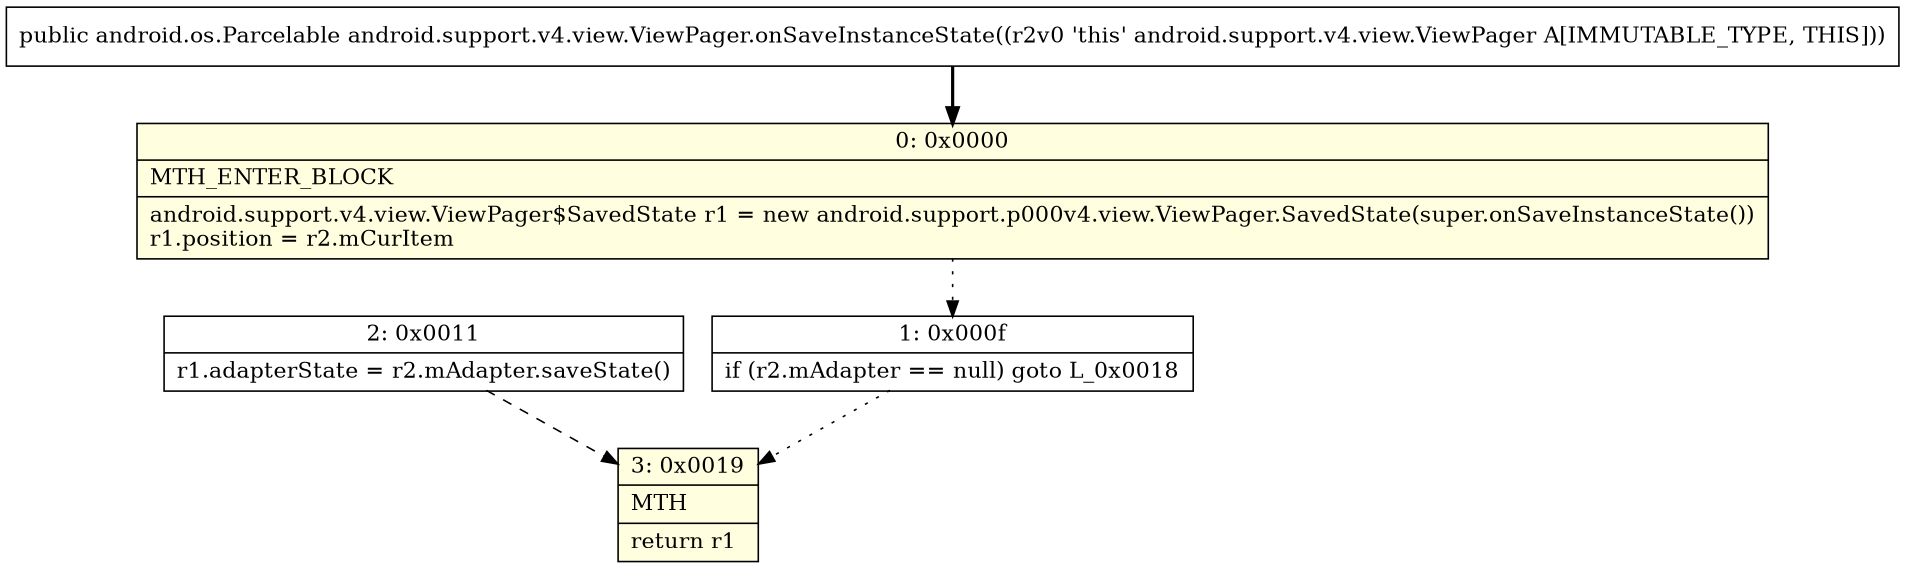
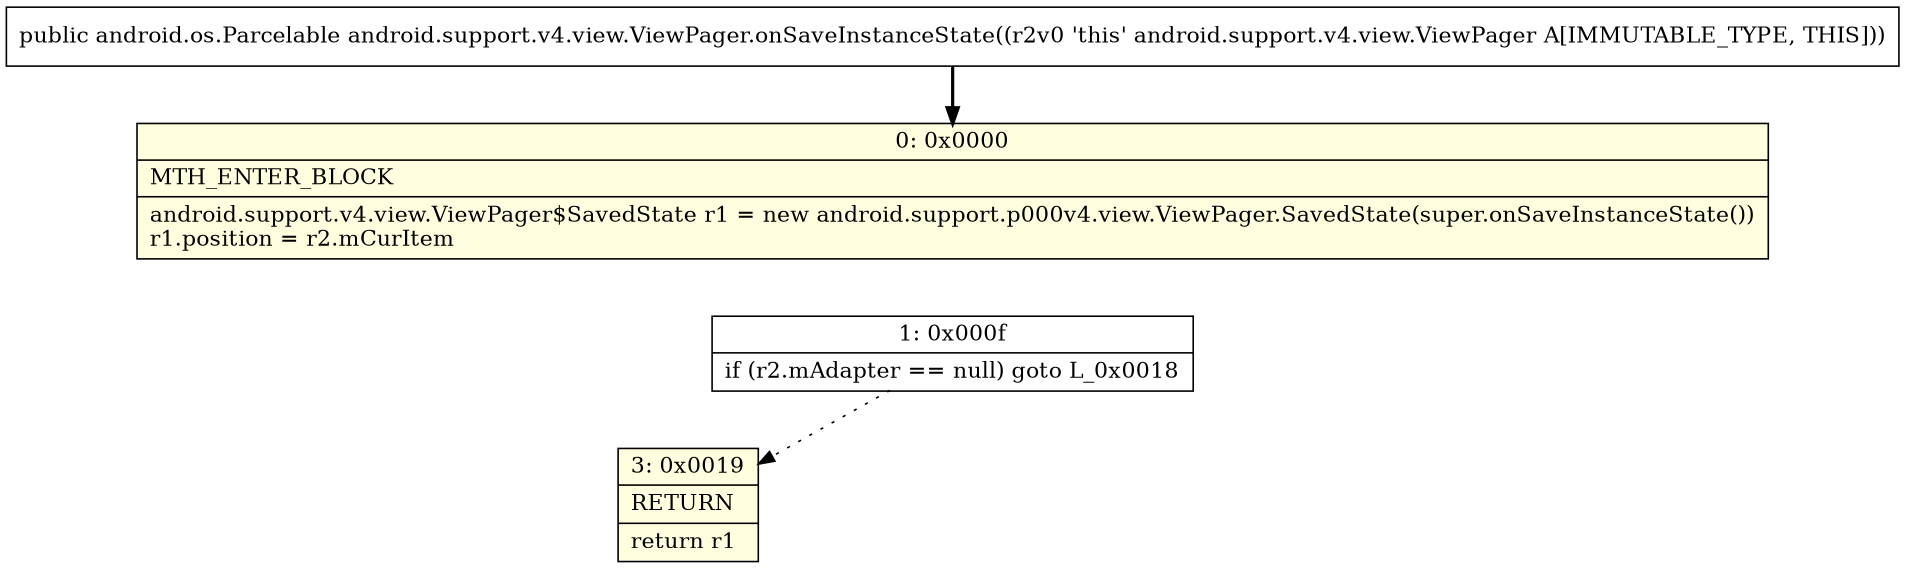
(953, 280) -> none
(424, 354) -> none
(660, 503) -> (683, 503)
